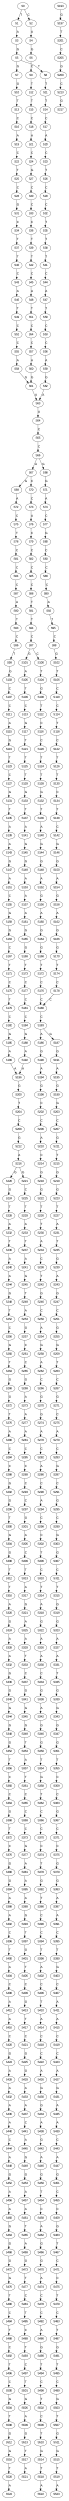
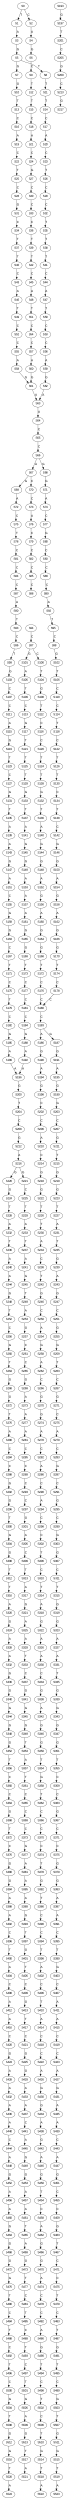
(31, 611) -> none
